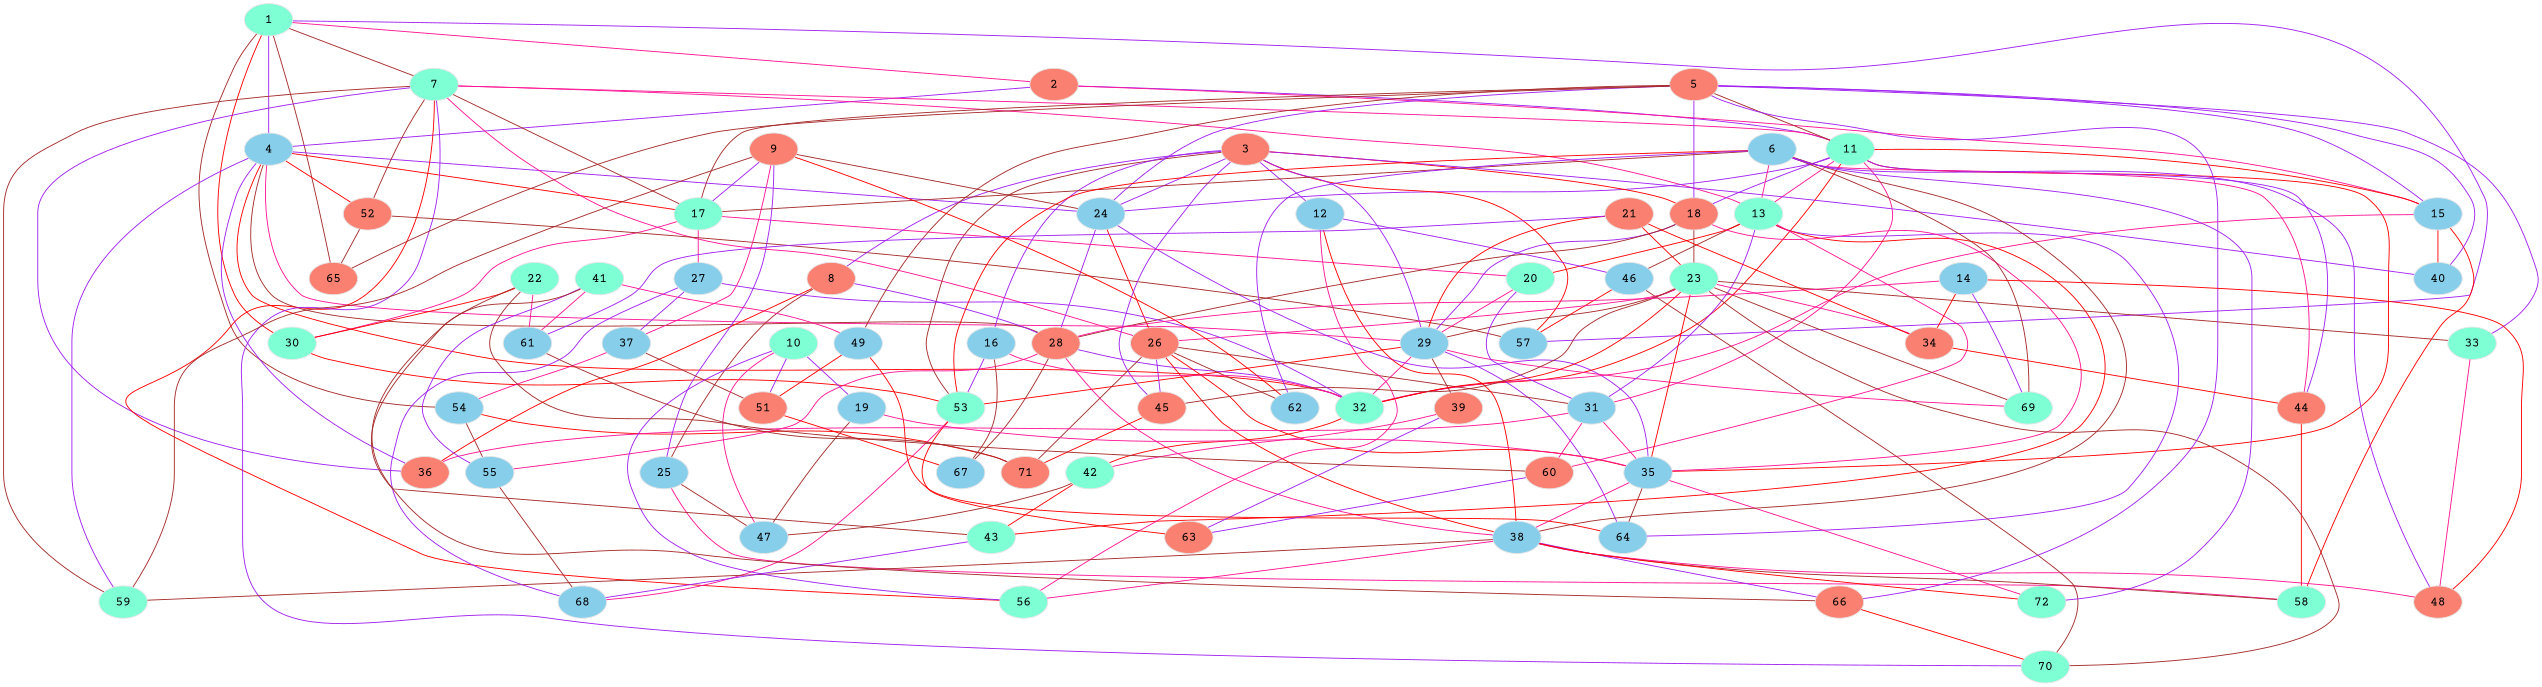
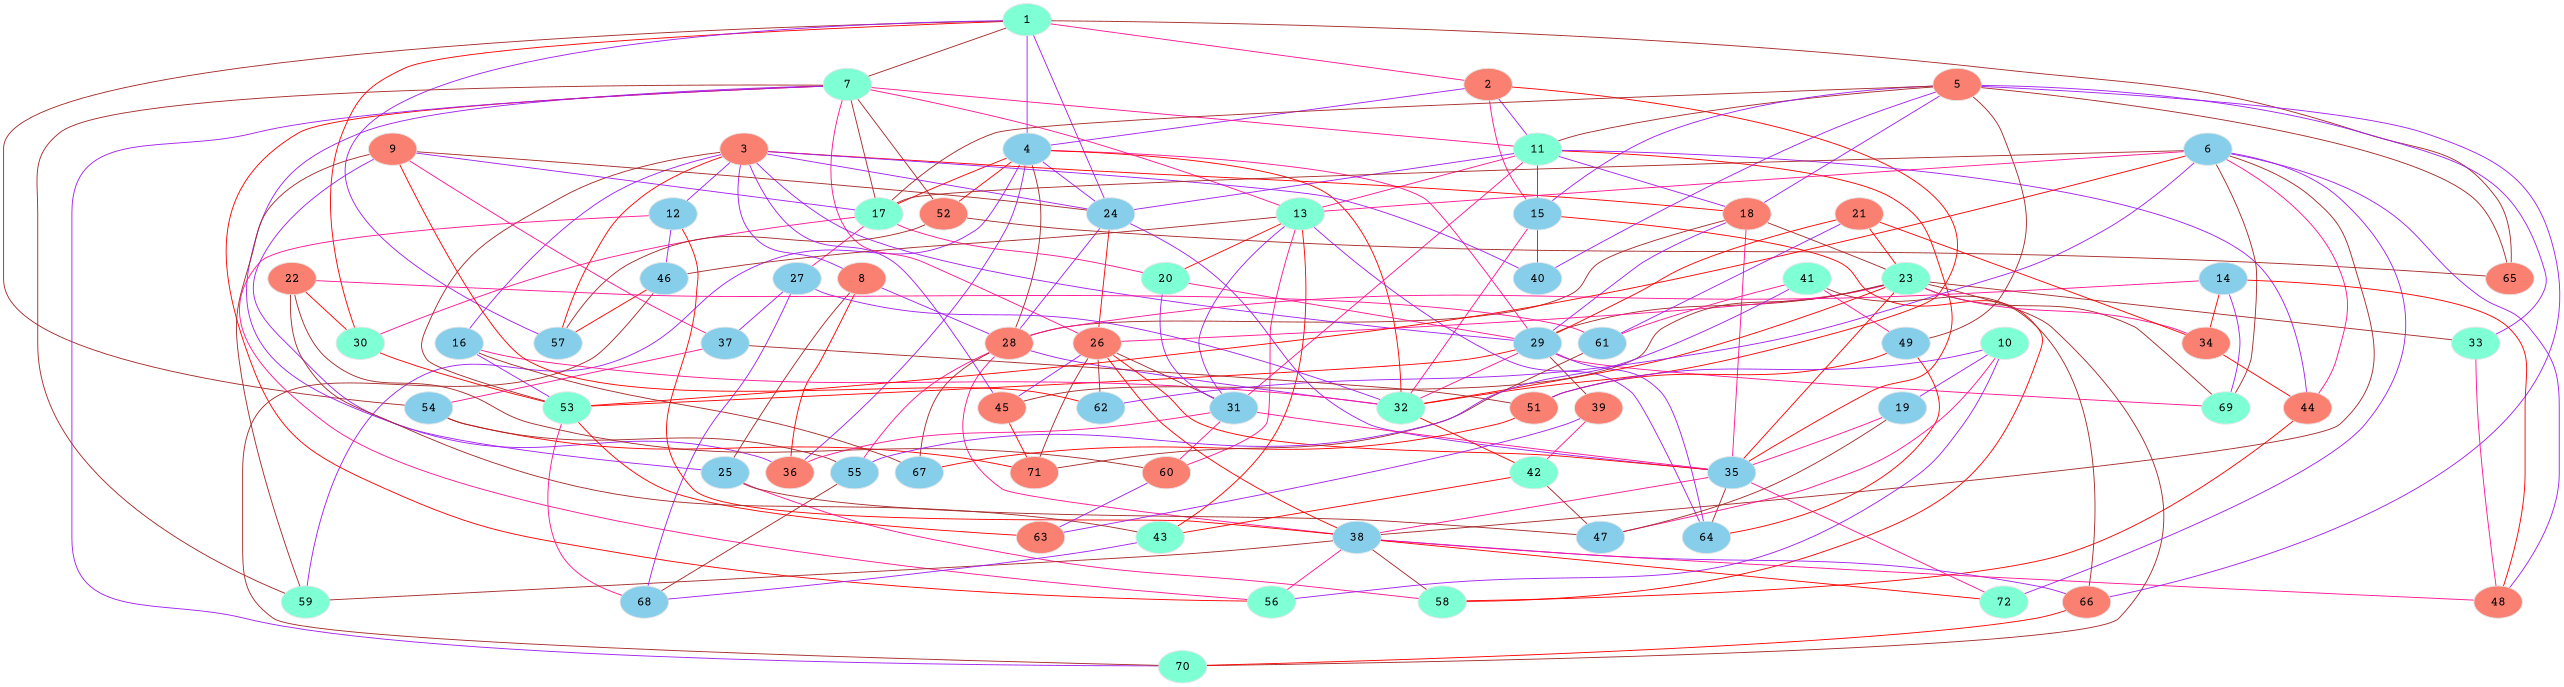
(1279, 118) -> (1069, 117)
(535, 279) -> (292, 279)
(1647, 350) -> (1951, 260)
